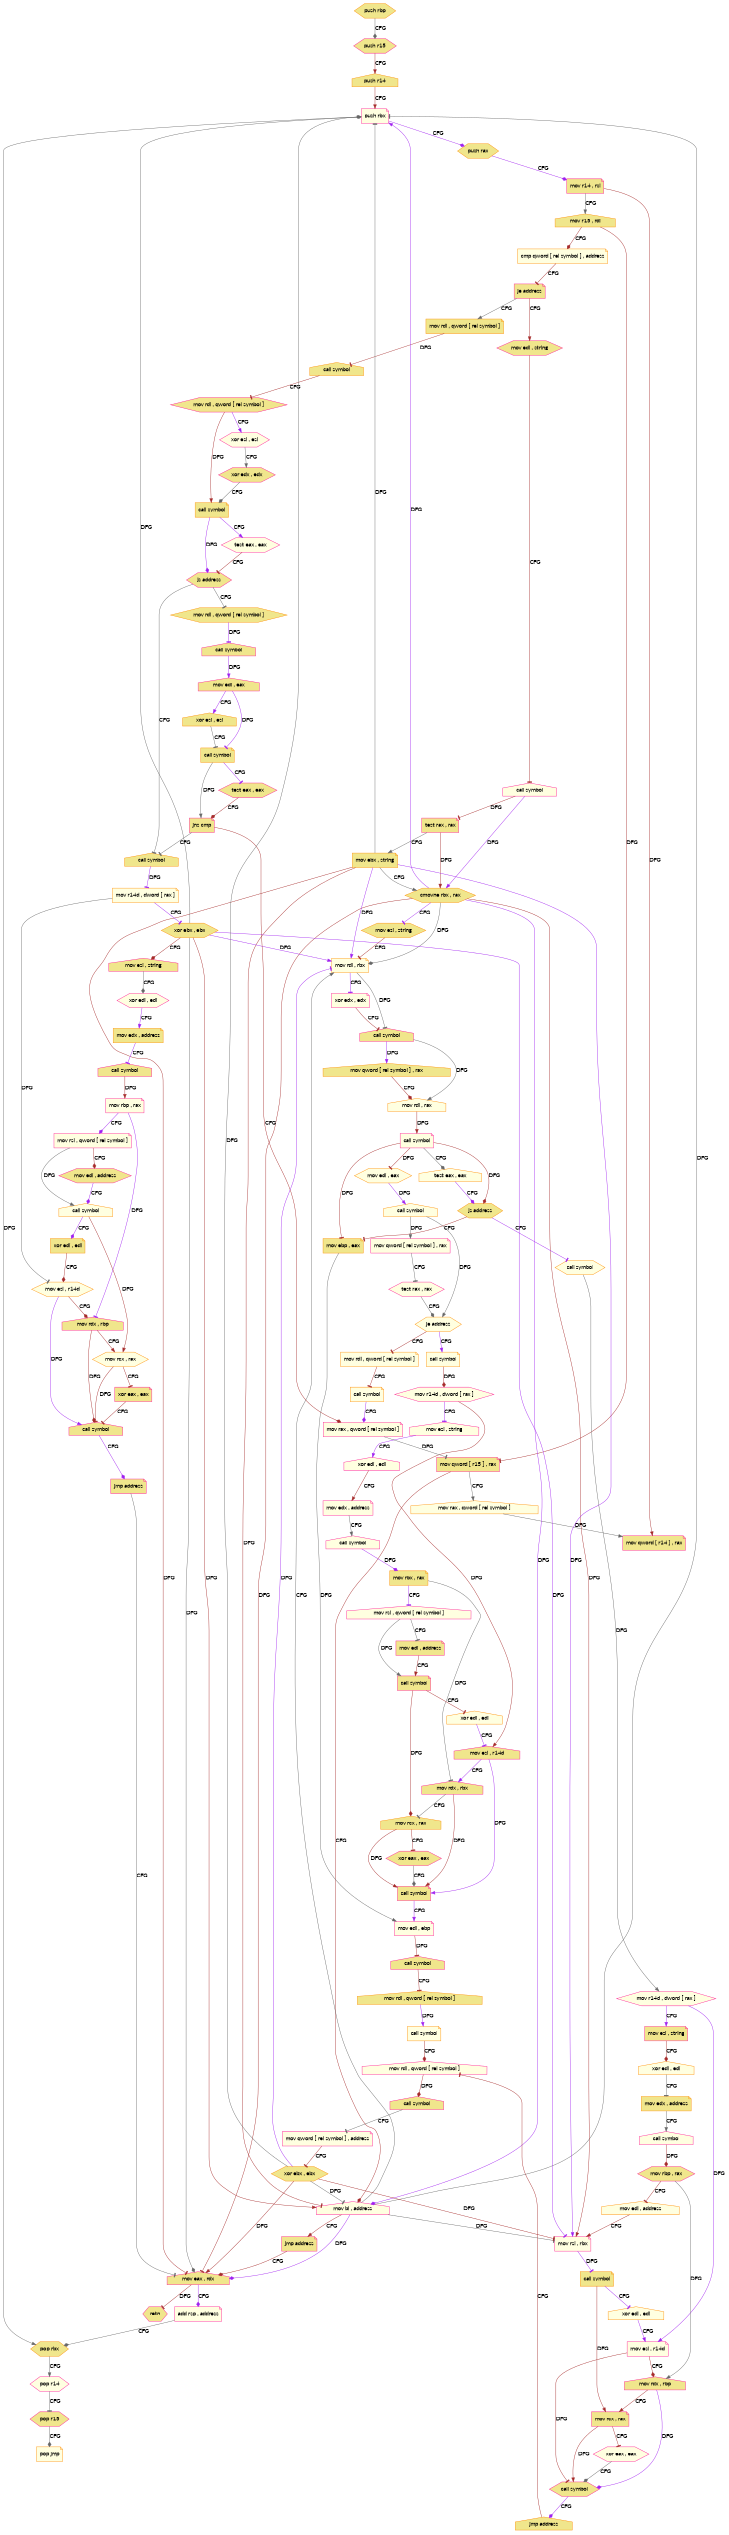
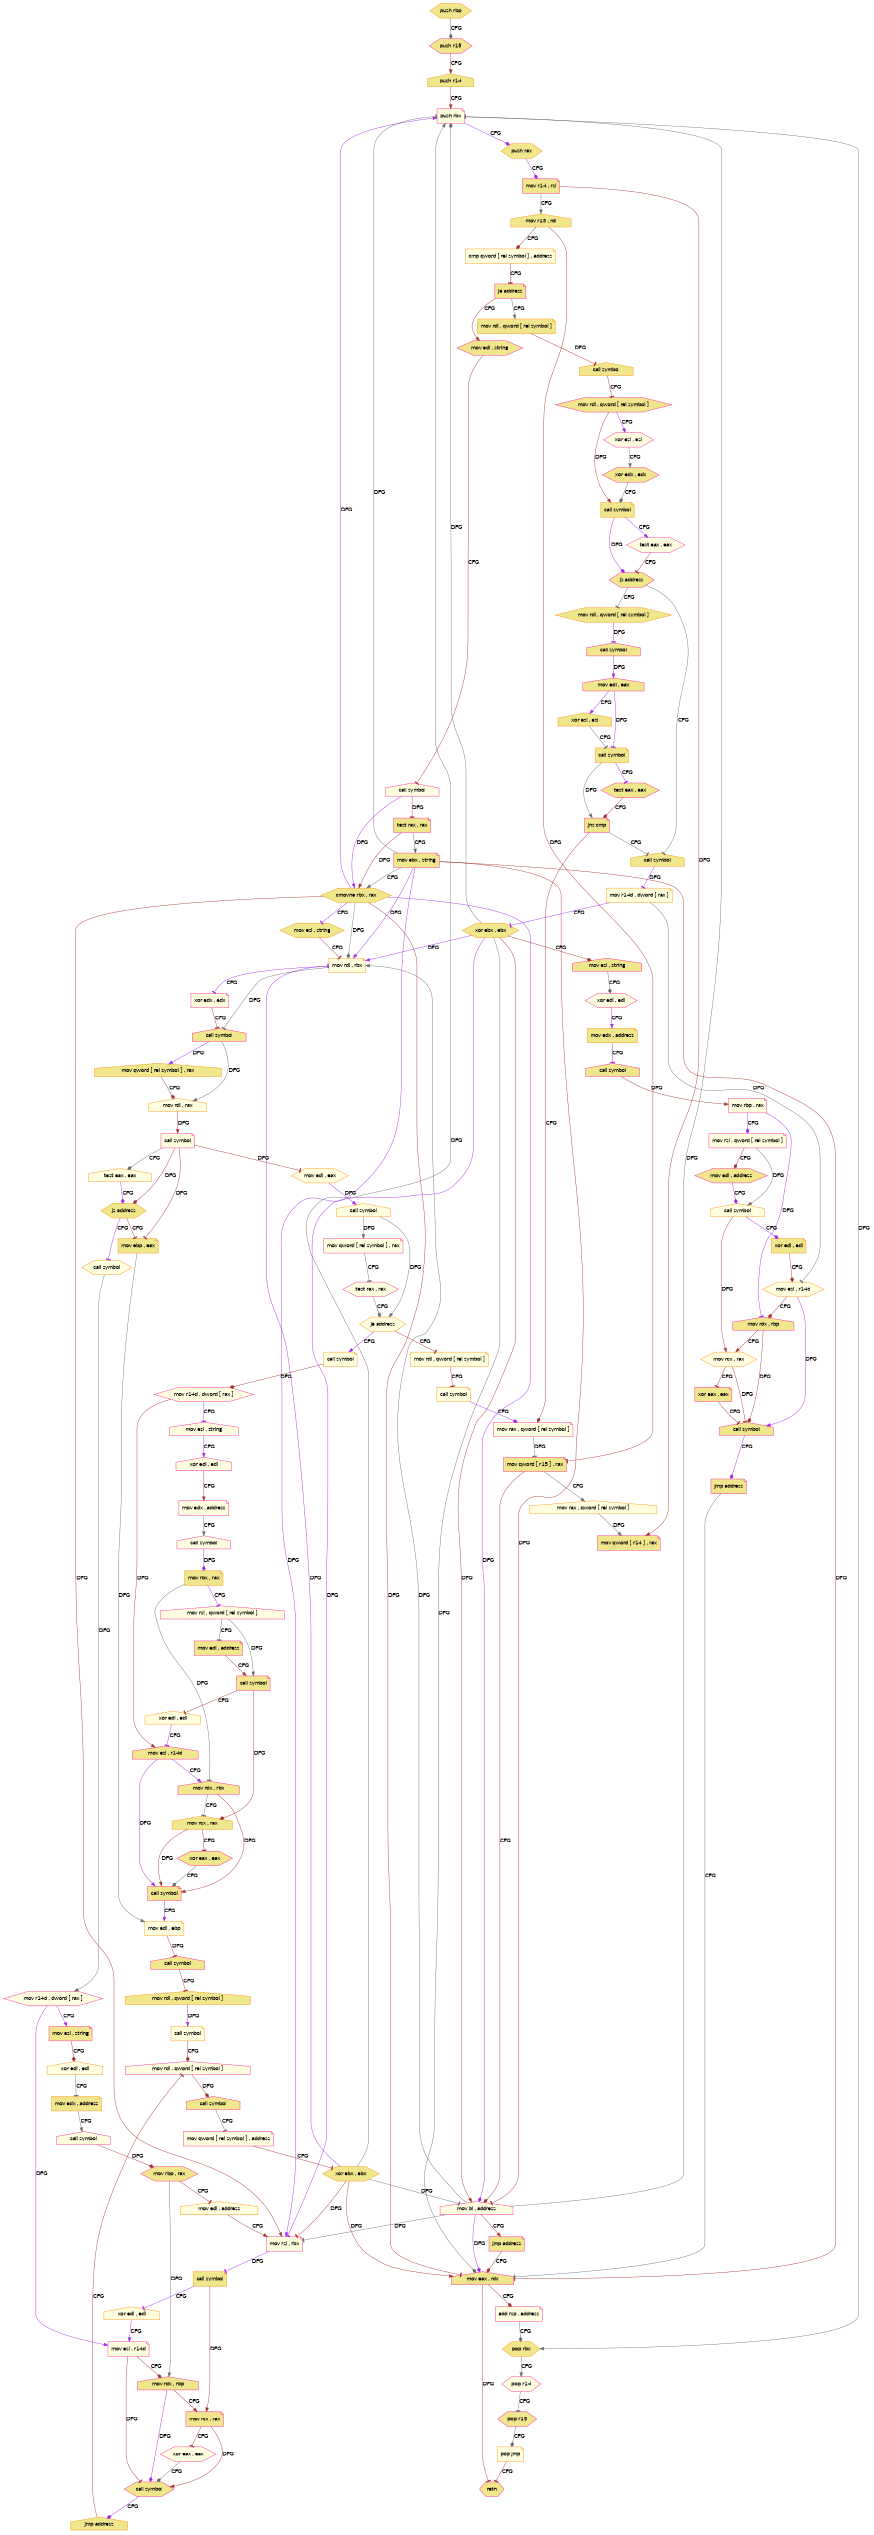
(375, 860) -> (417, 860)
(302, 1596) -> (424, 1596)
(414, 1928) -> (164, 1928)
(198, 2293) -> (498, 2294)
none -> (502, 2471)
